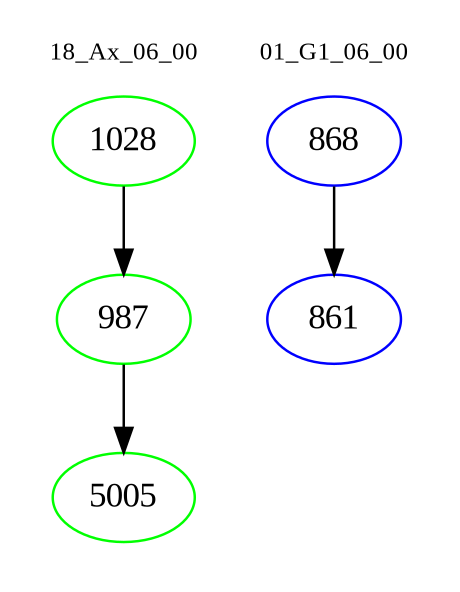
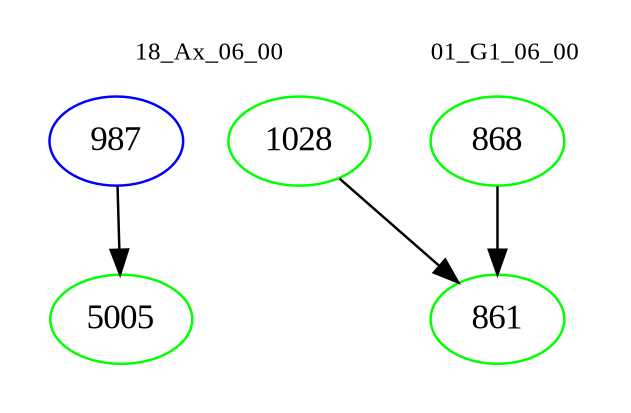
(334, 141) -> (497, 141)
(124, 218) -> (374, 209)
(124, 319) -> (116, 141)
(334, 319) -> (497, 319)
